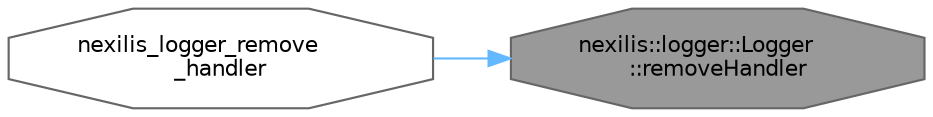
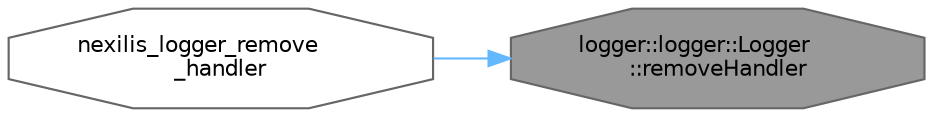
(718, 58) -> (718, 58)
